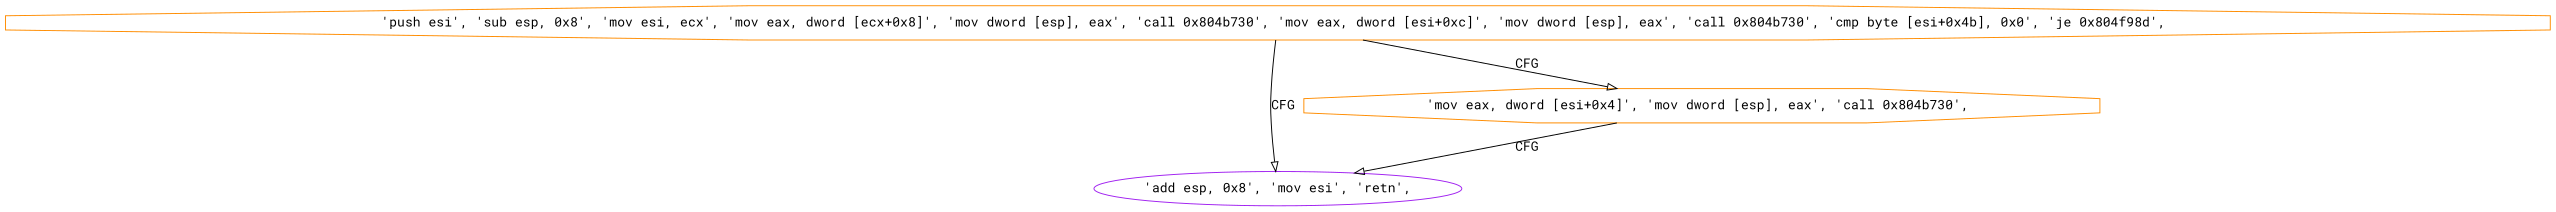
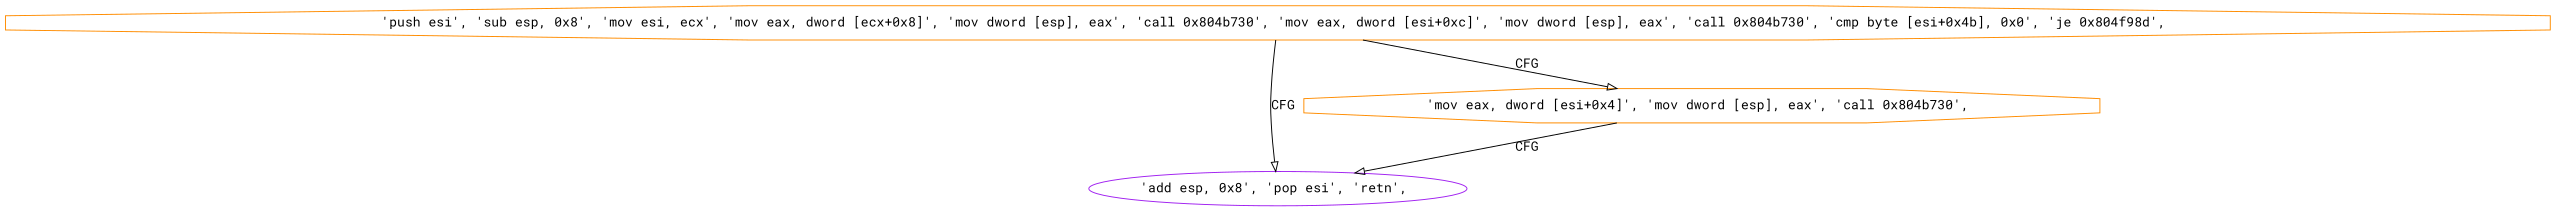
(1278, 189) -> (1278, 189)
